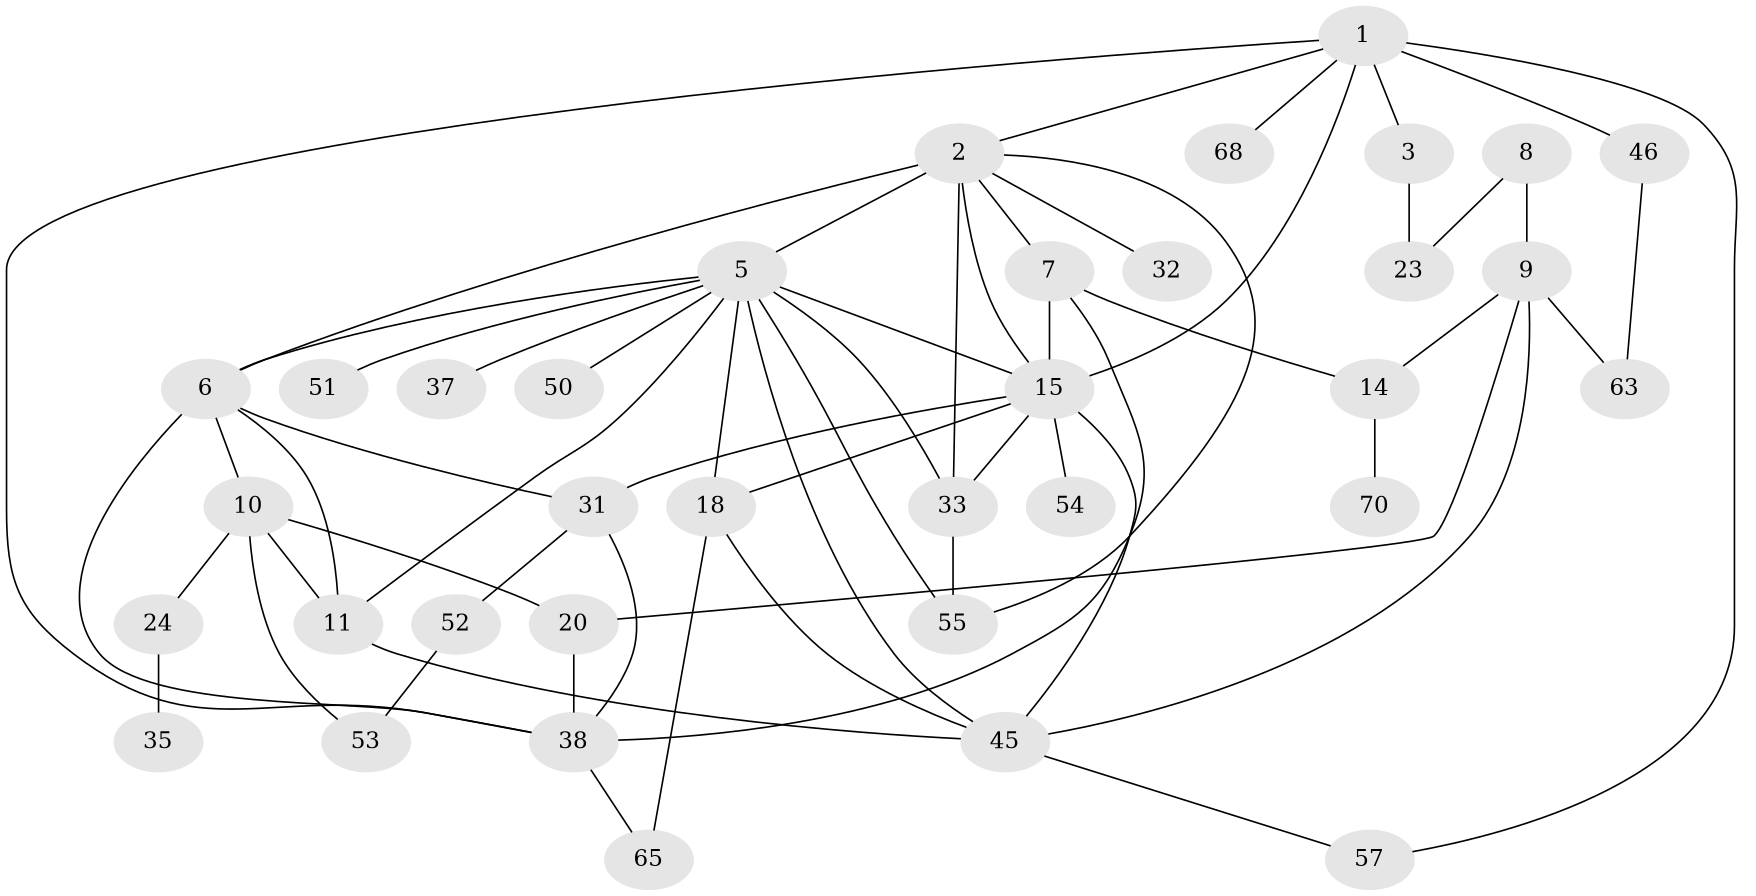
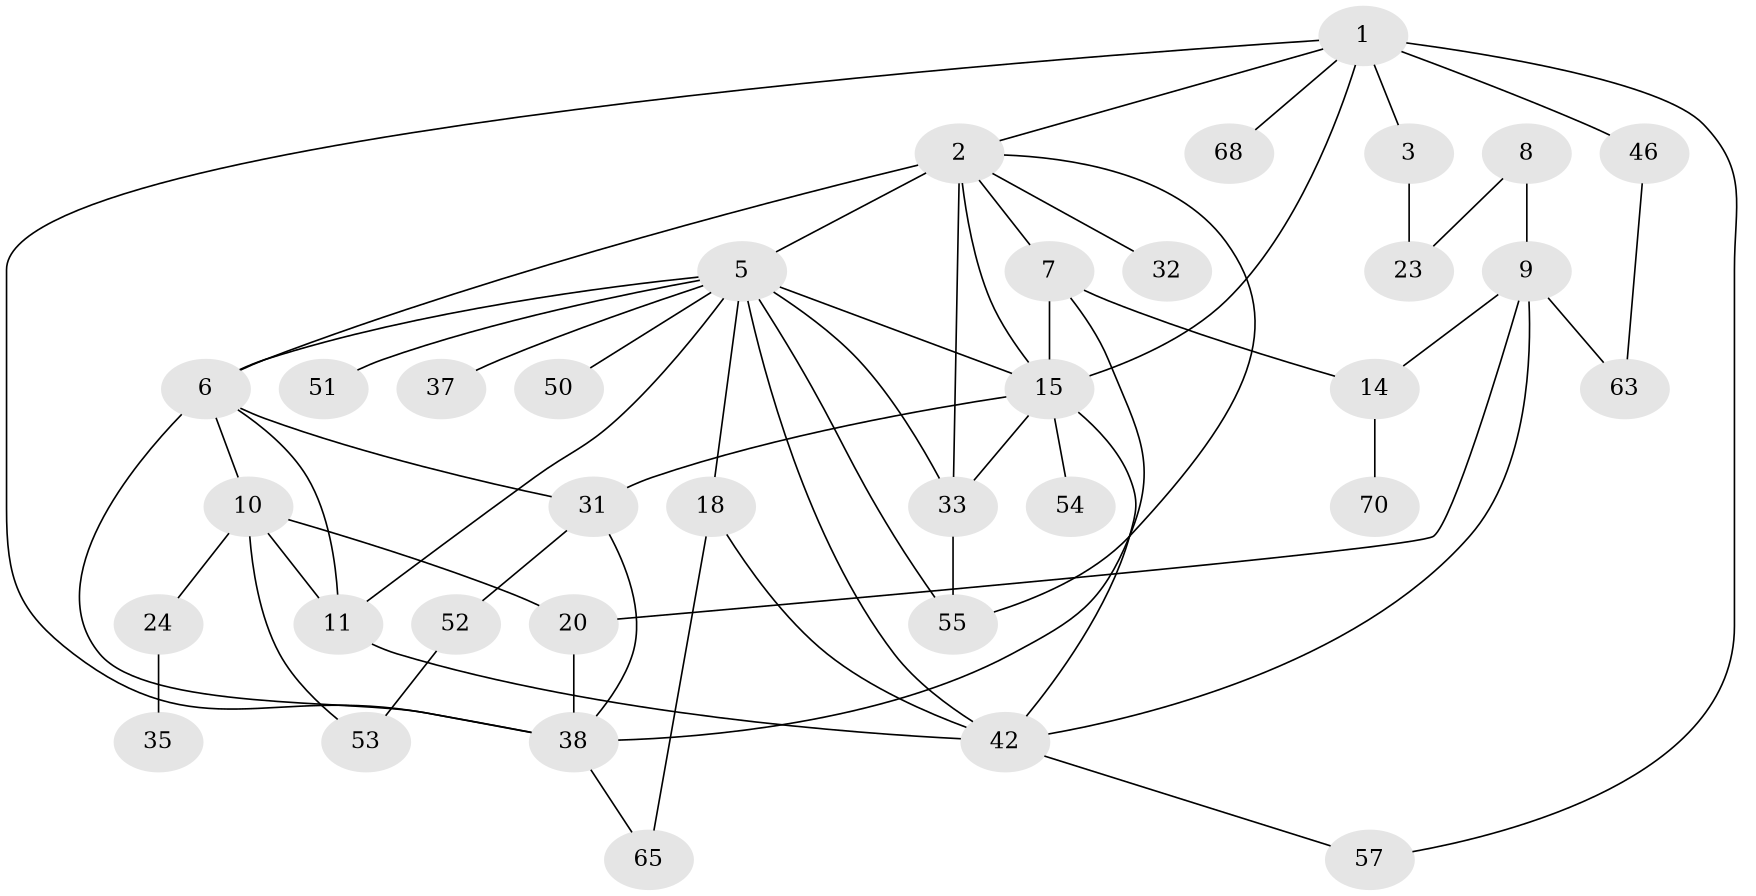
(880, 448) -> none
(1005, 742) -> (1005, 742)
